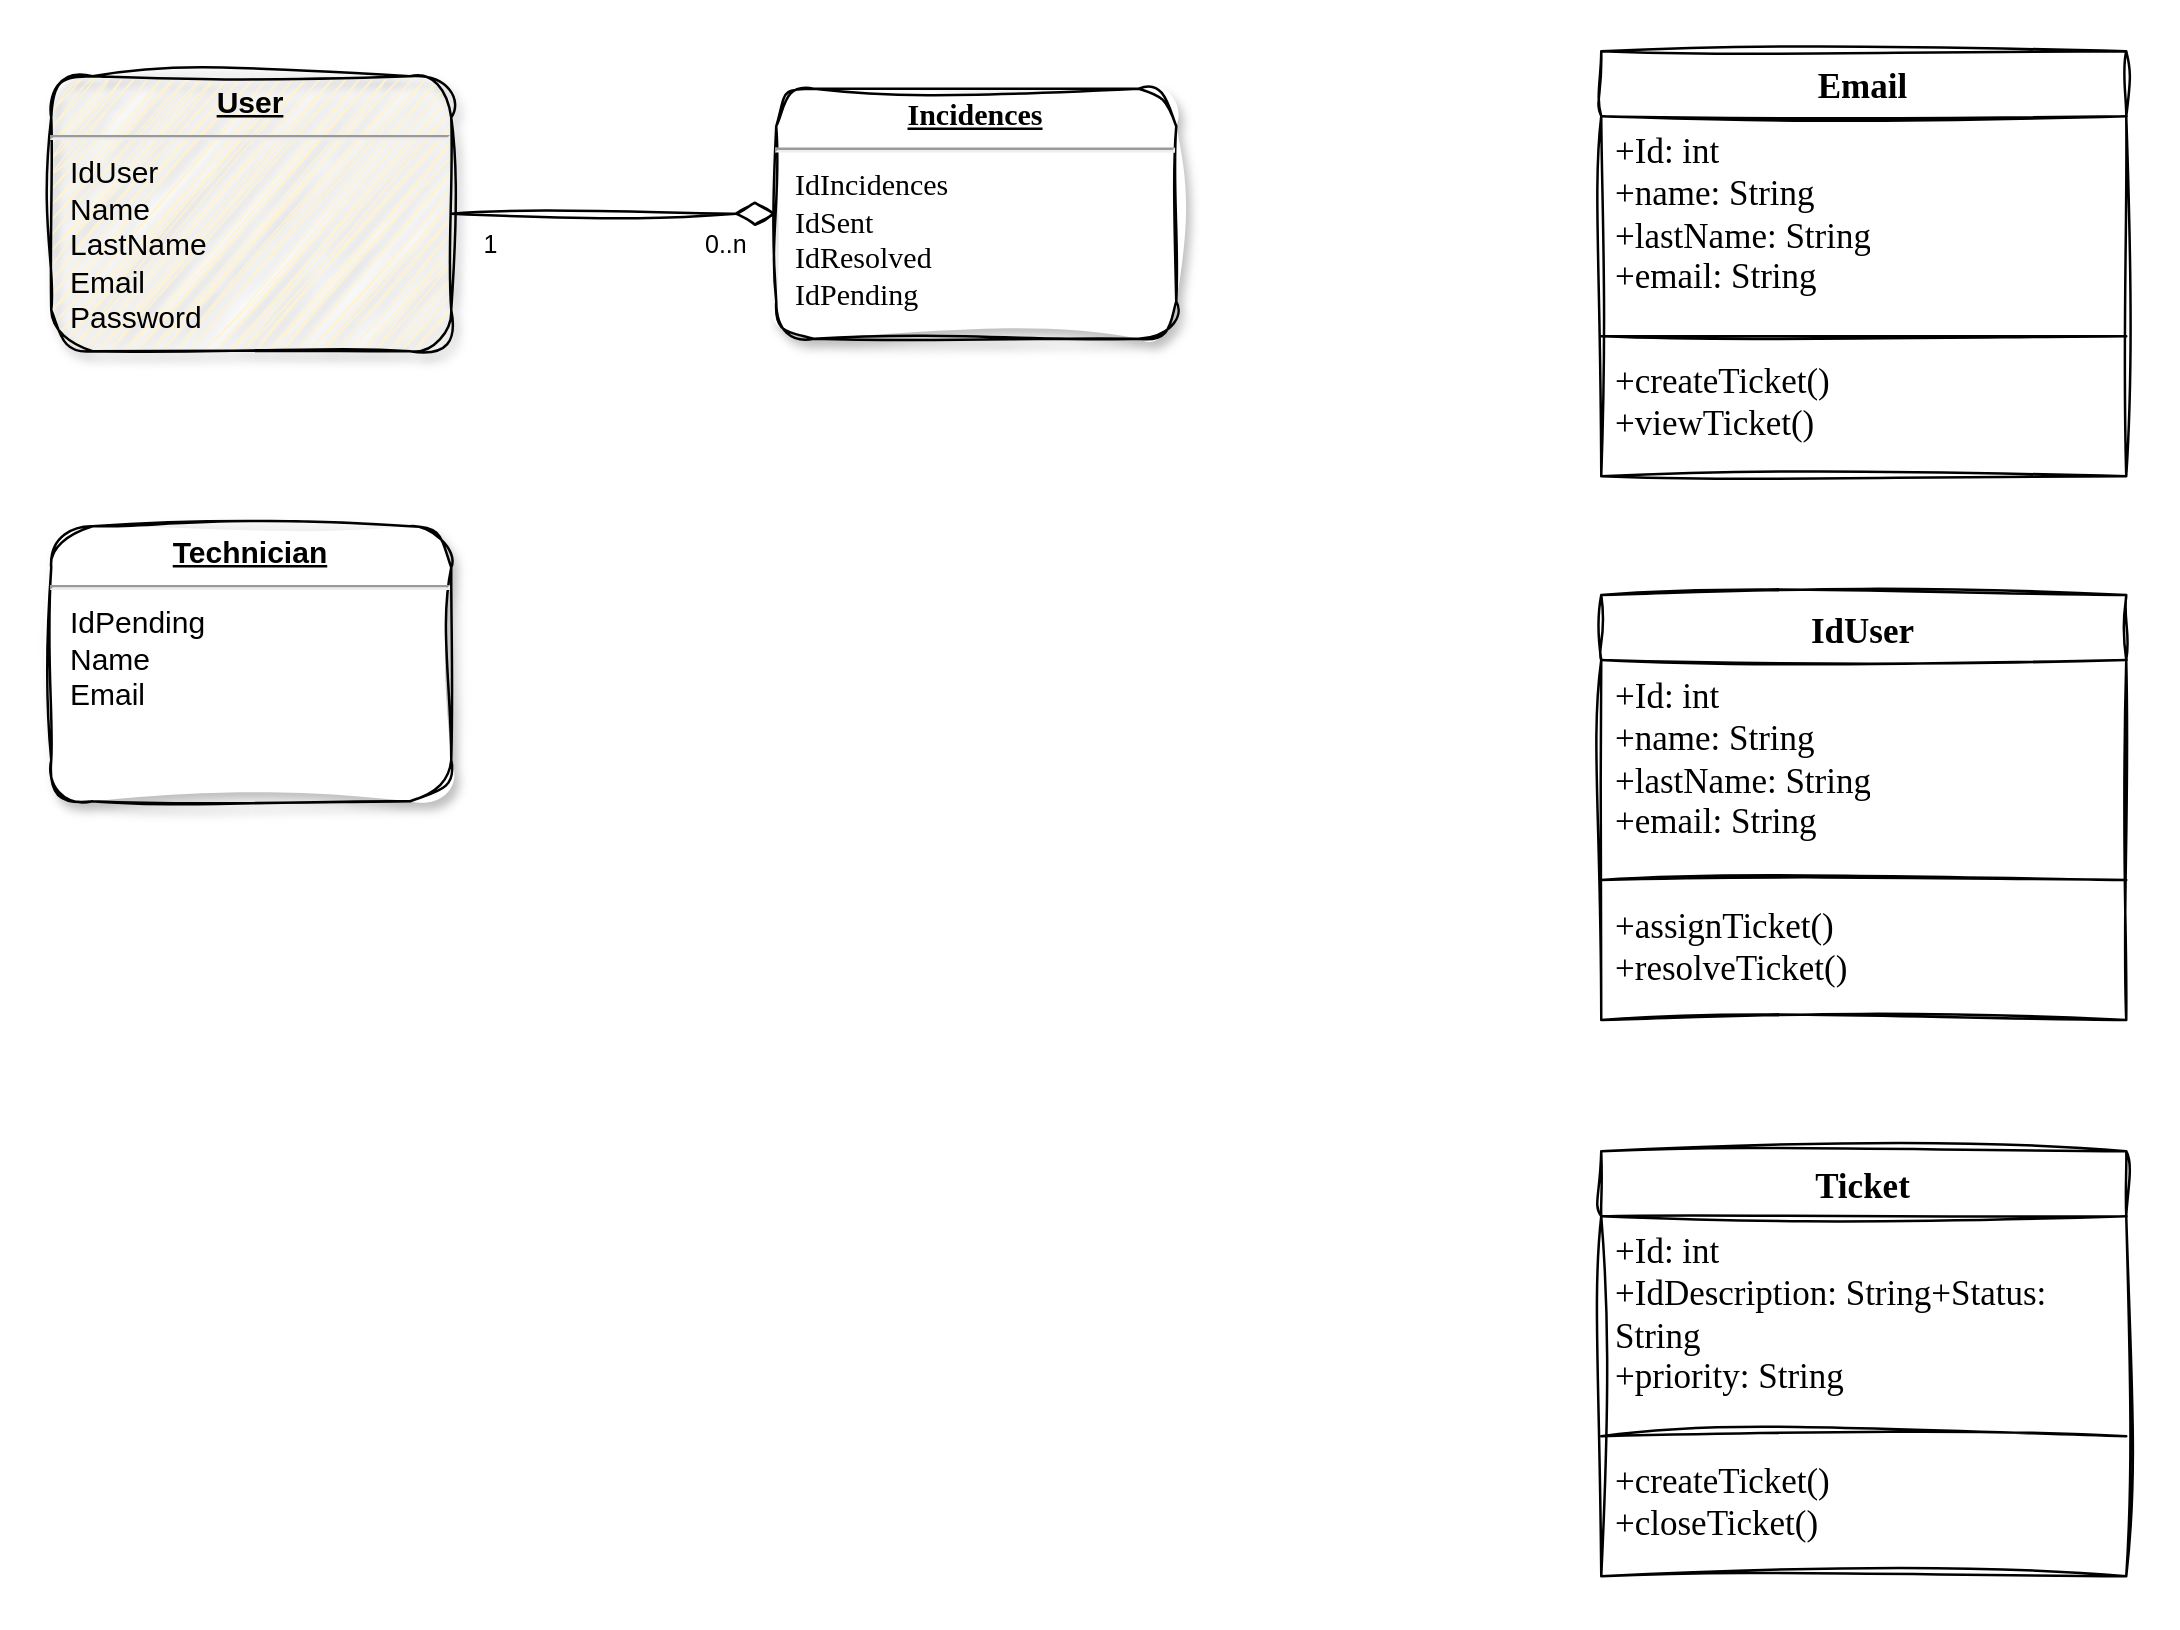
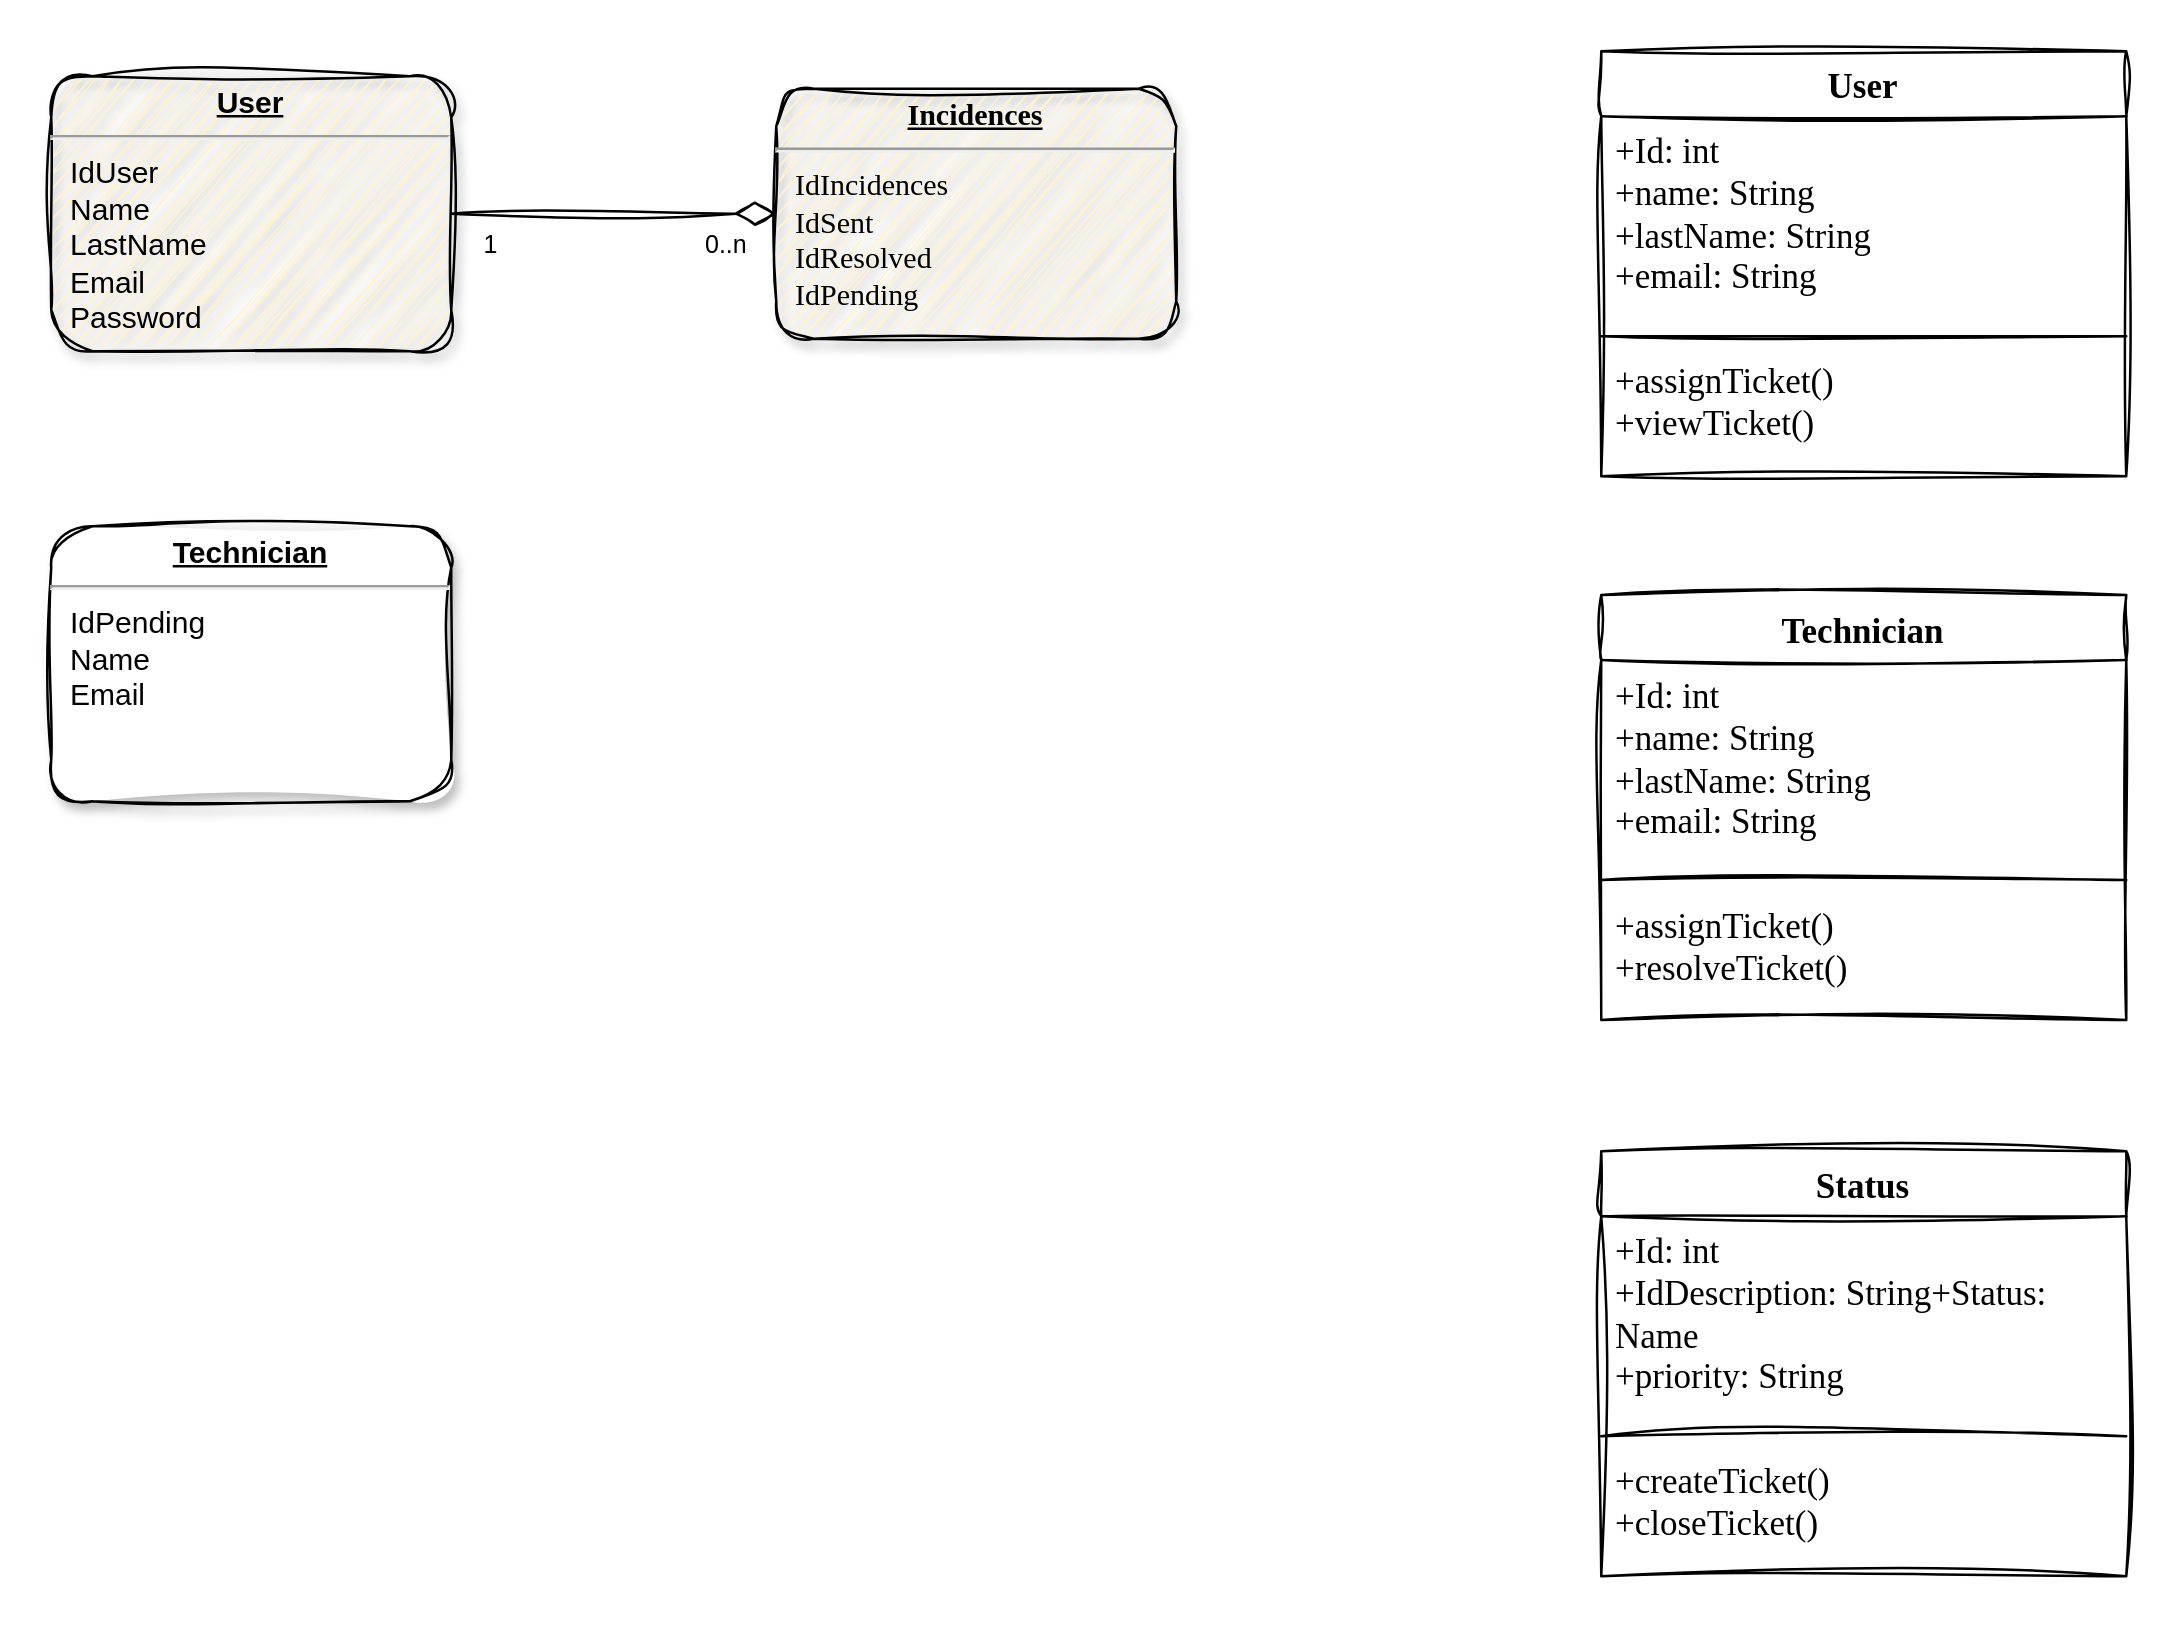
(1864, 90) -> (1864, 90)
(976, 214) -> (976, 214)
(1759, 406) -> (1754, 406)
(1864, 635) -> (1864, 635)
(1864, 1190) -> (1864, 1190)
(1866, 1318) -> (1866, 1318)
